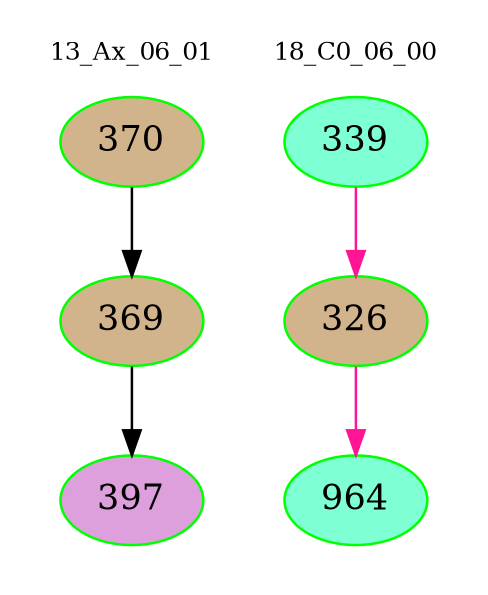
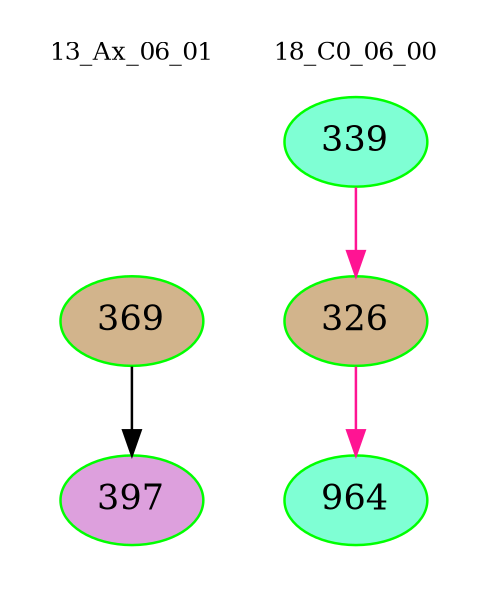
(132, 142) -> none
